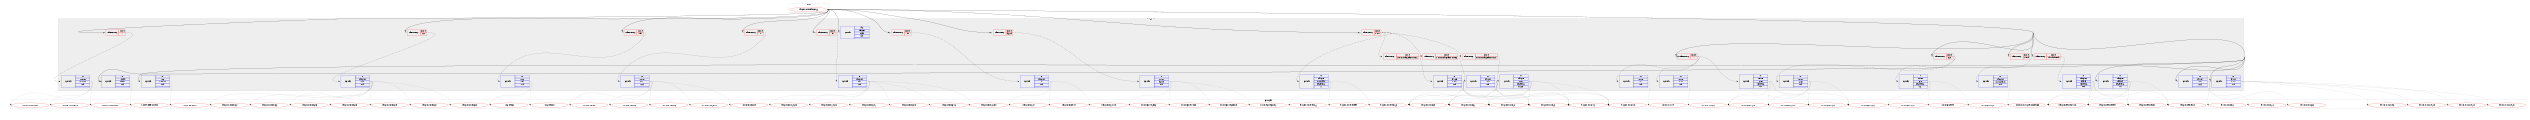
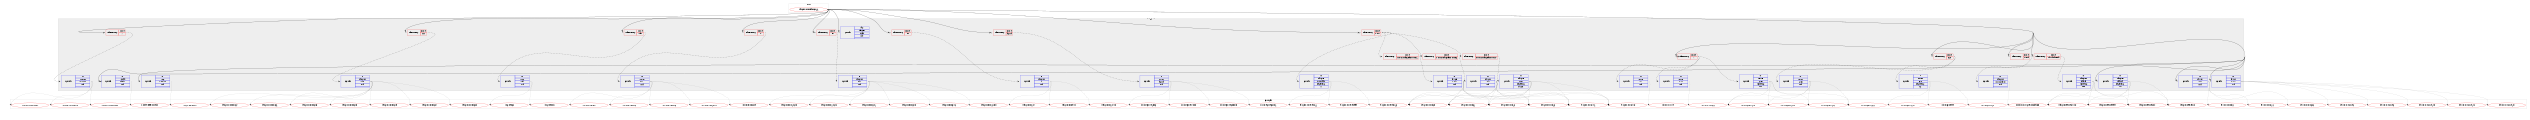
none -> (2347, 105)
